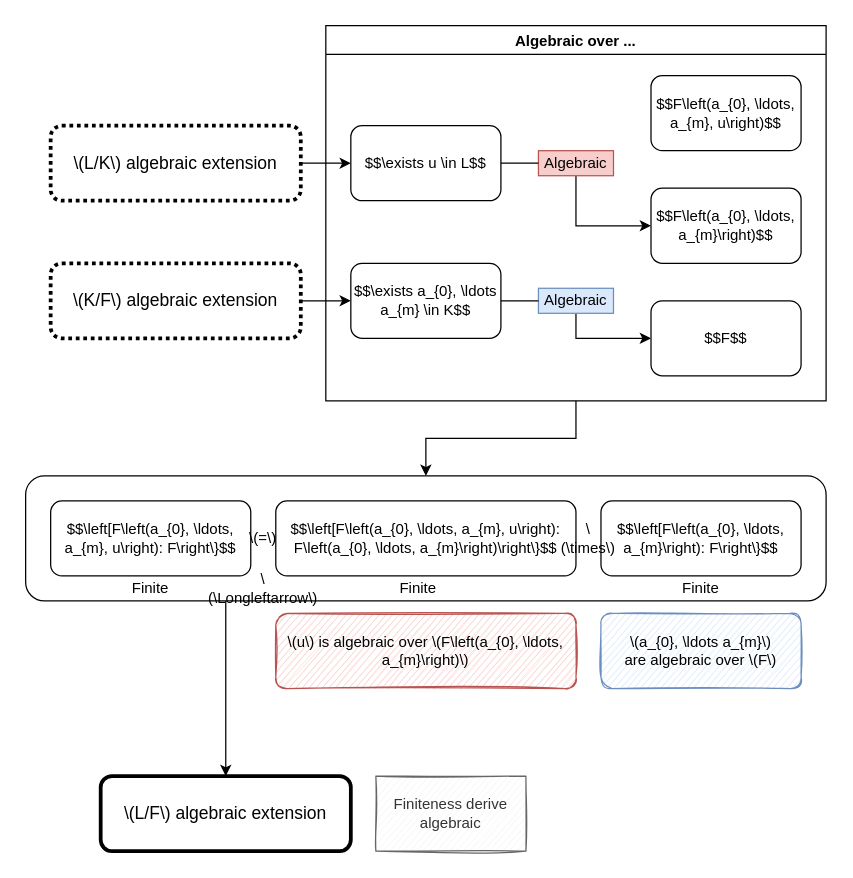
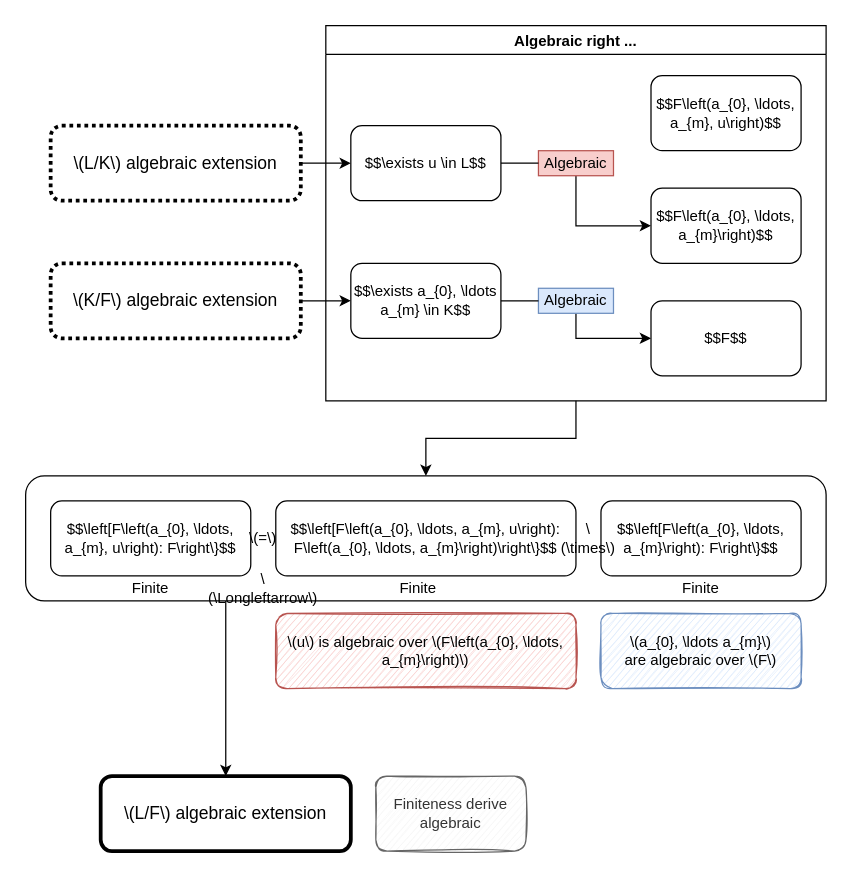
(575, 41) -> (575, 41)
(451, 813) -> (451, 813)
